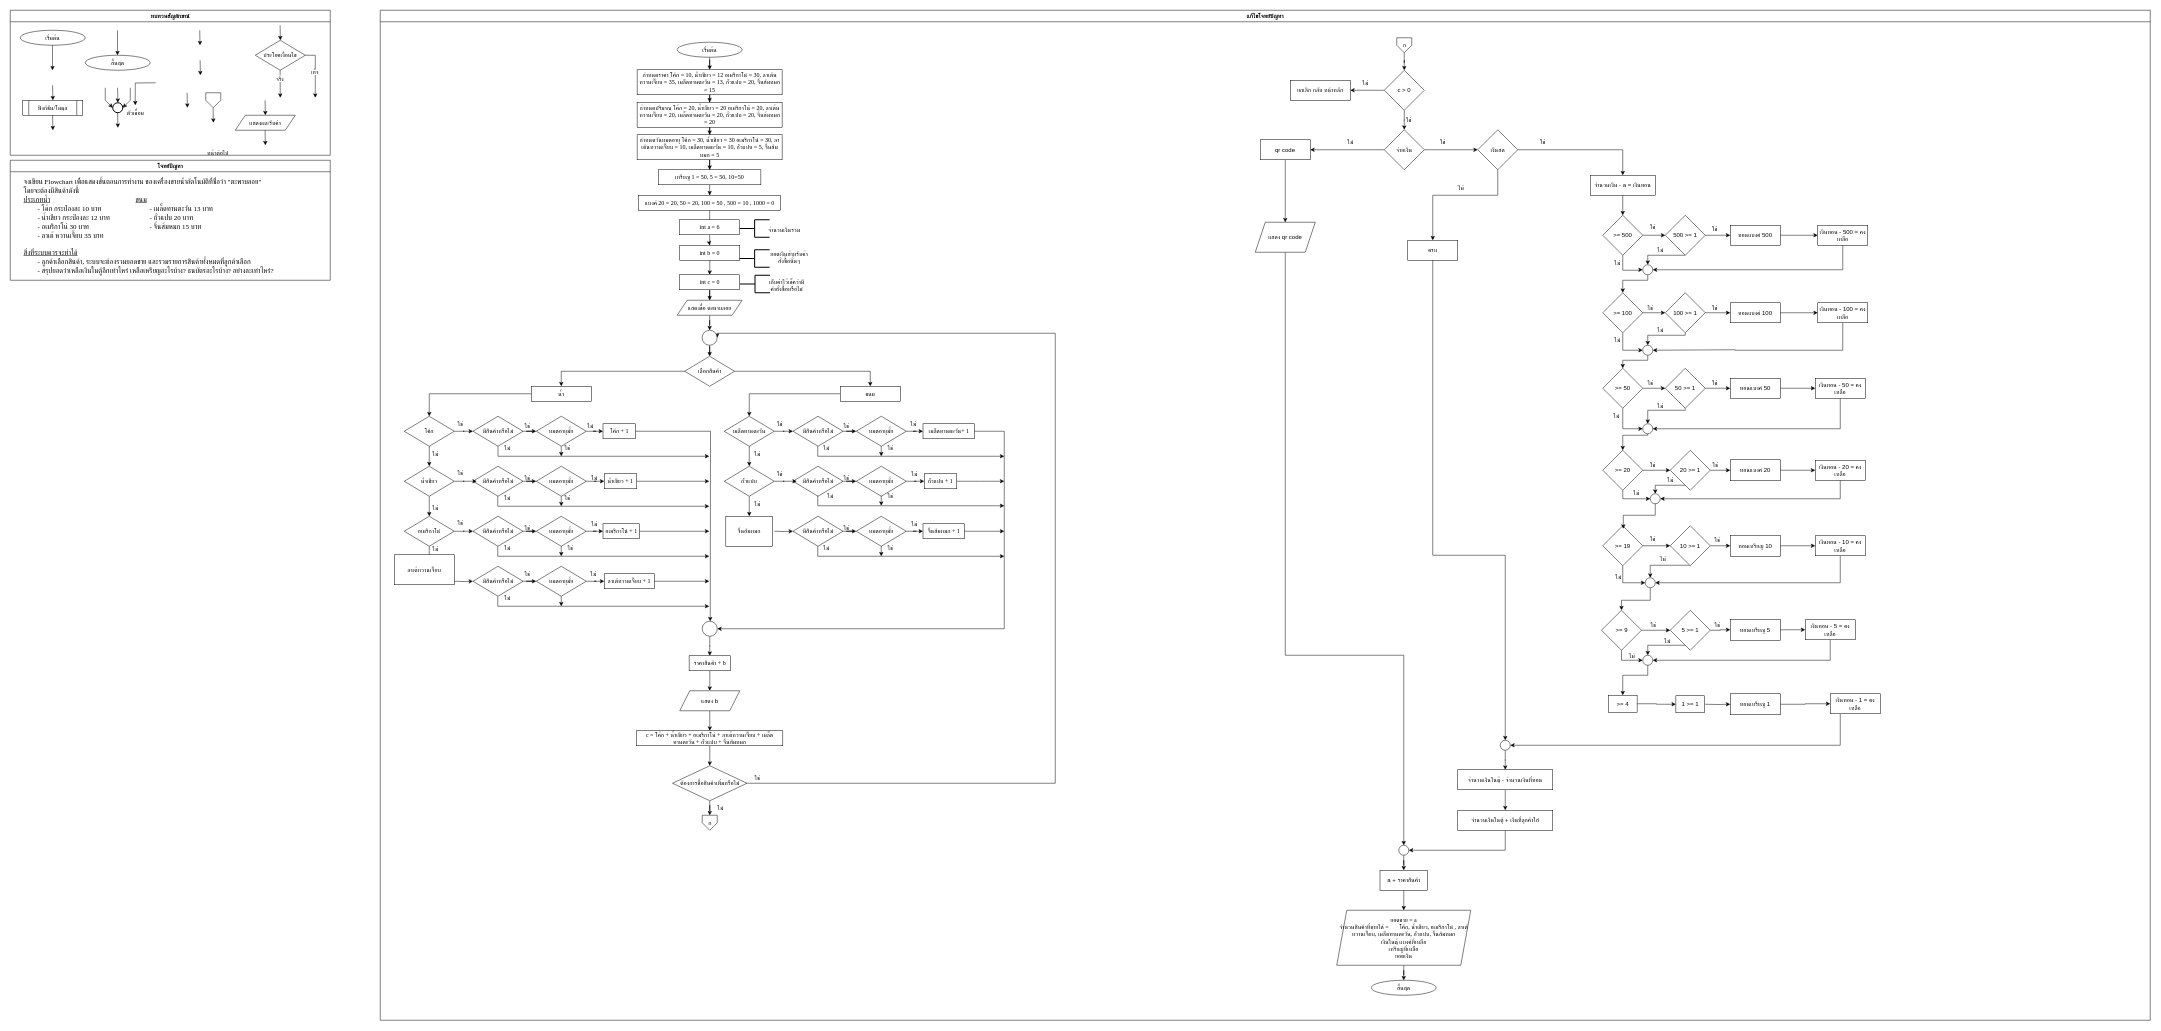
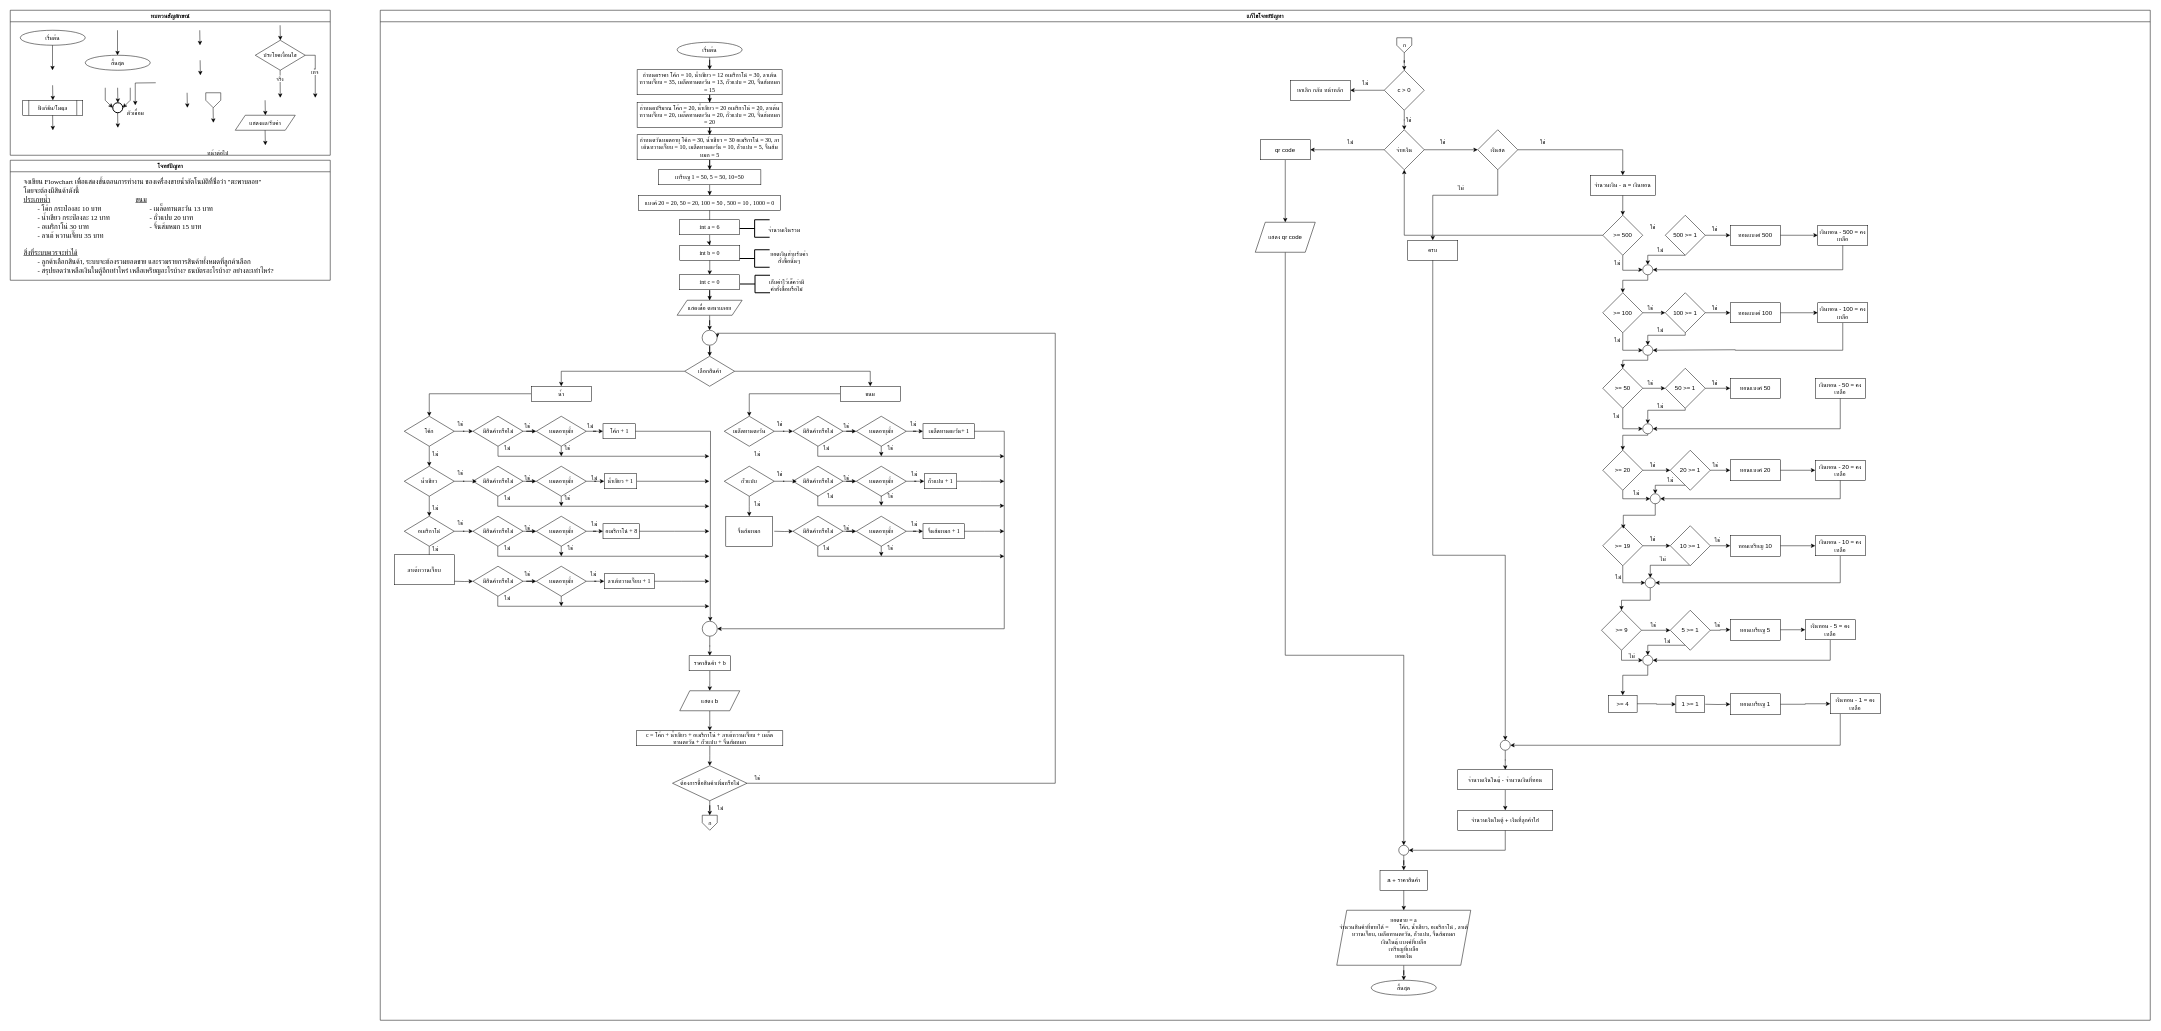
(1660, 235) -> (1404, 174)
(1810, 388) -> none
(749, 461) -> none
(622, 531) -> (622, 531)
